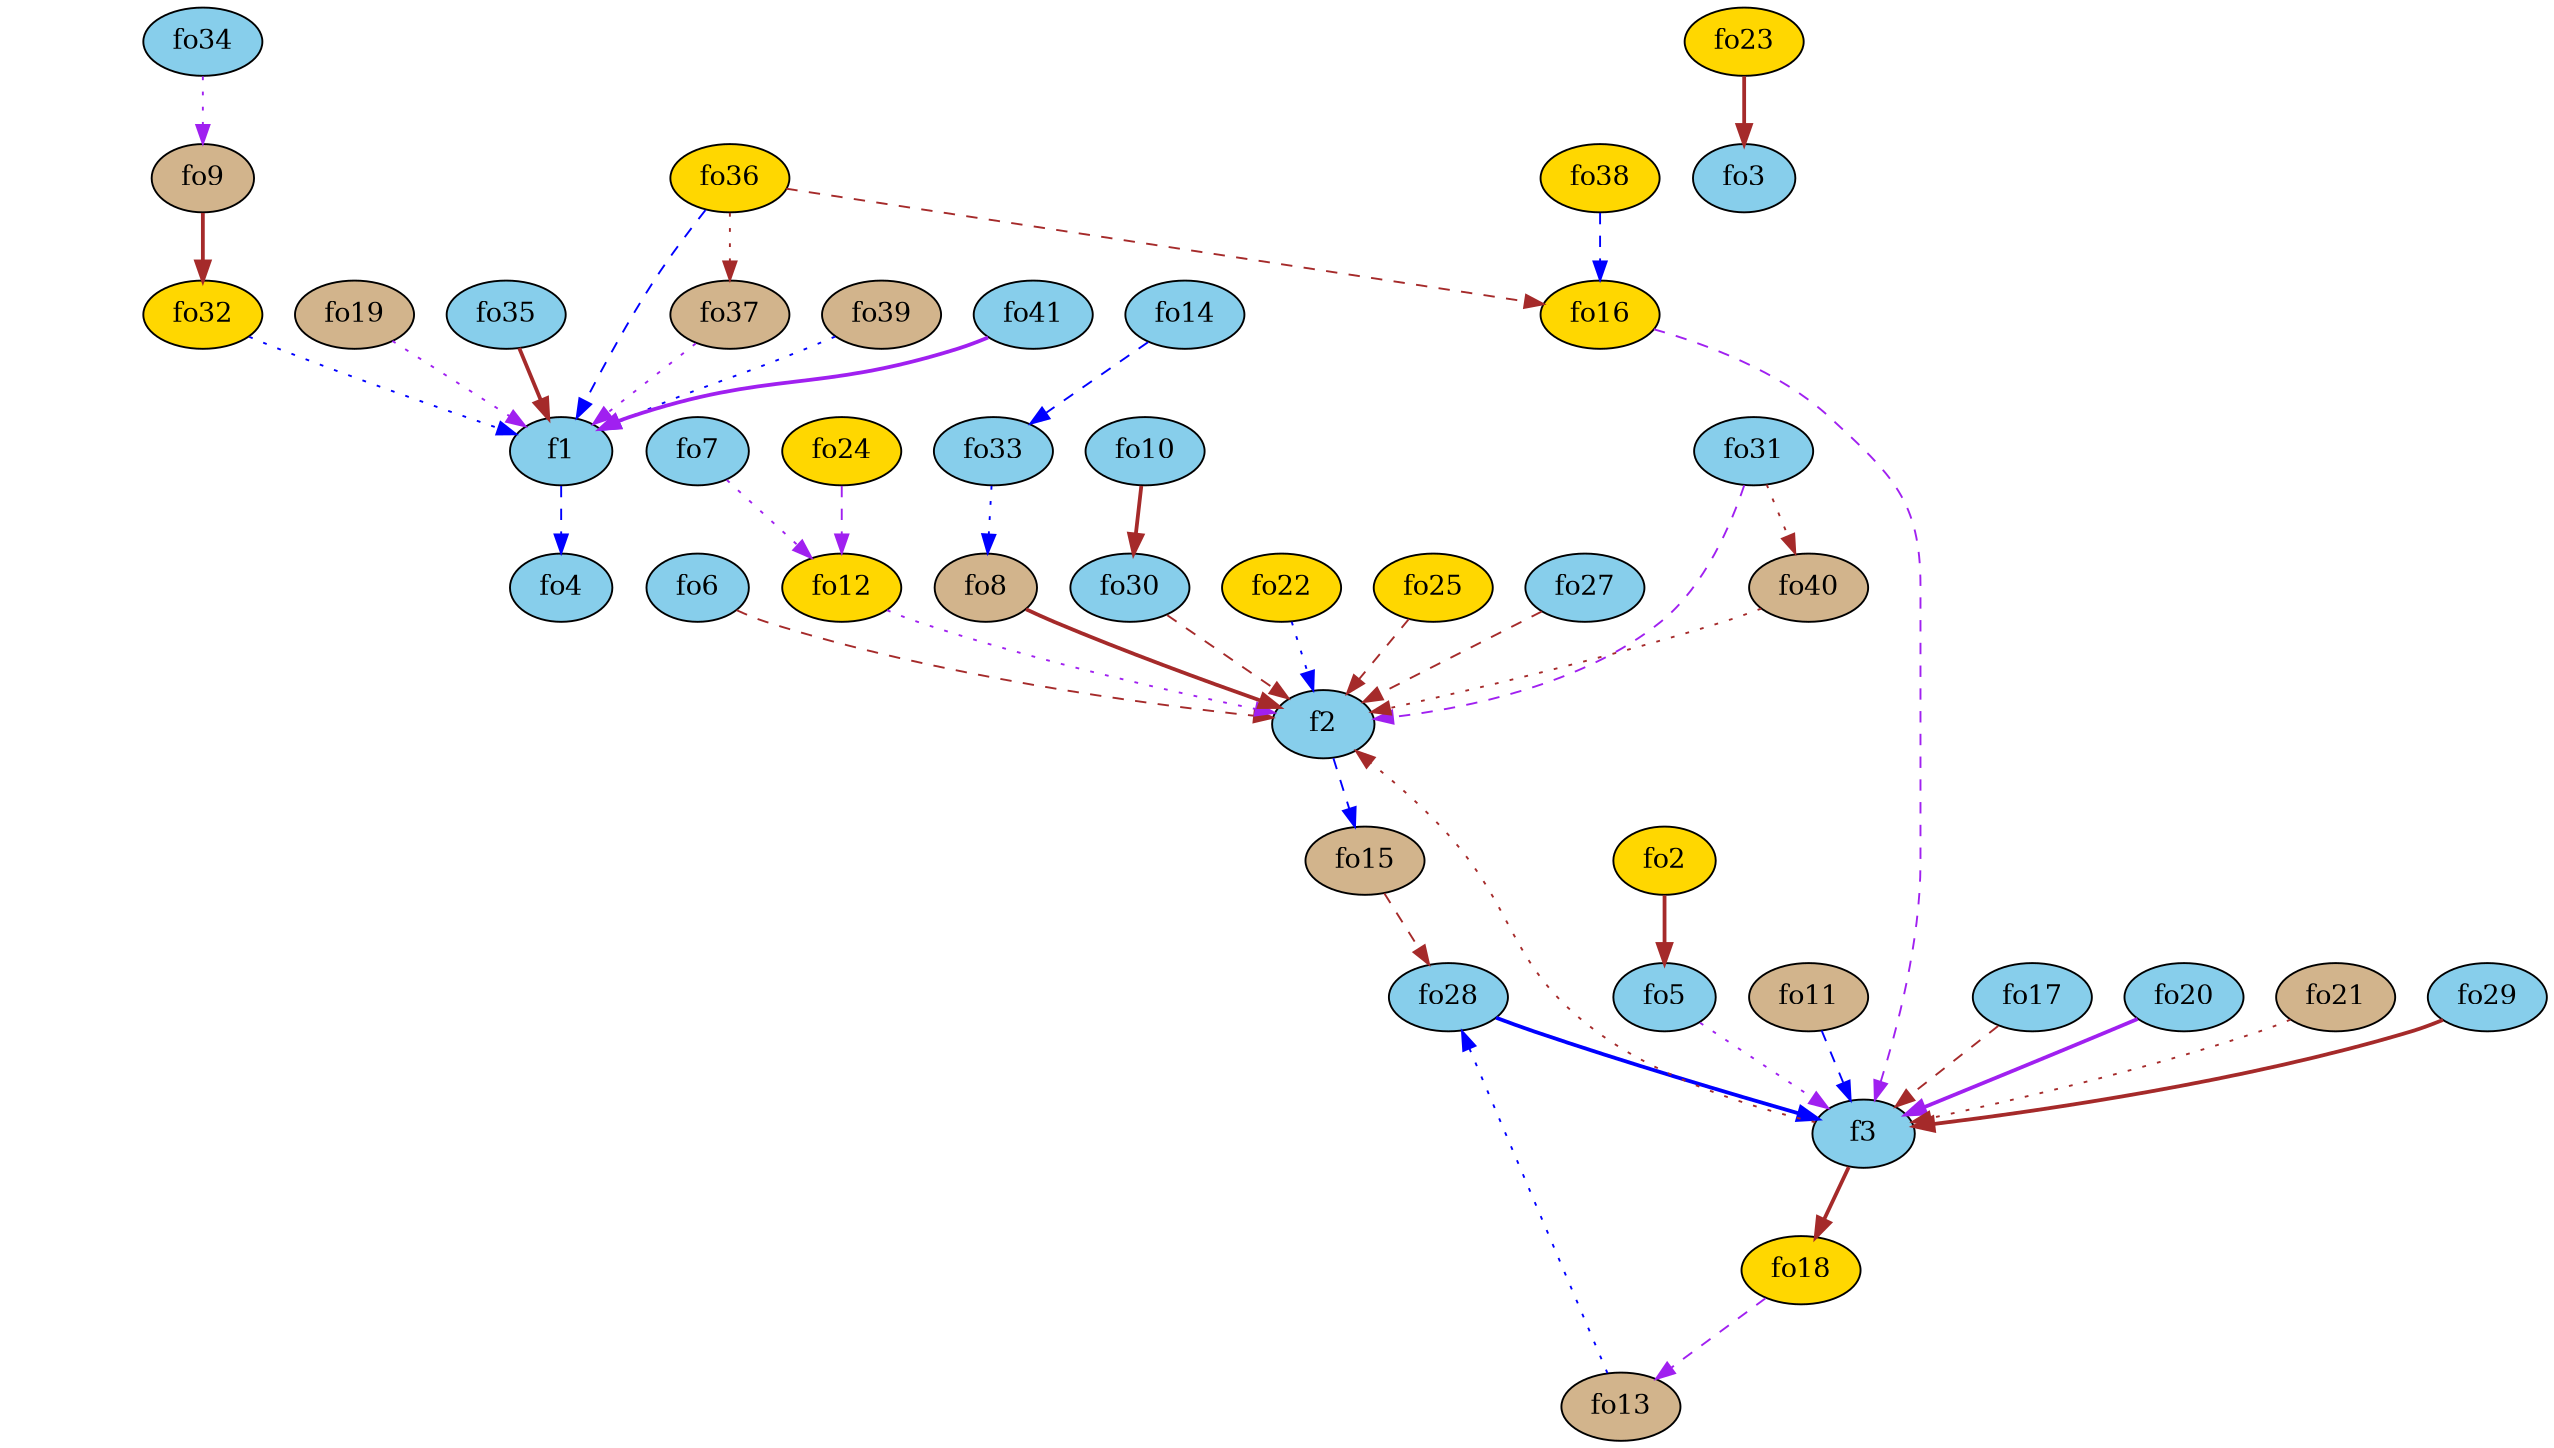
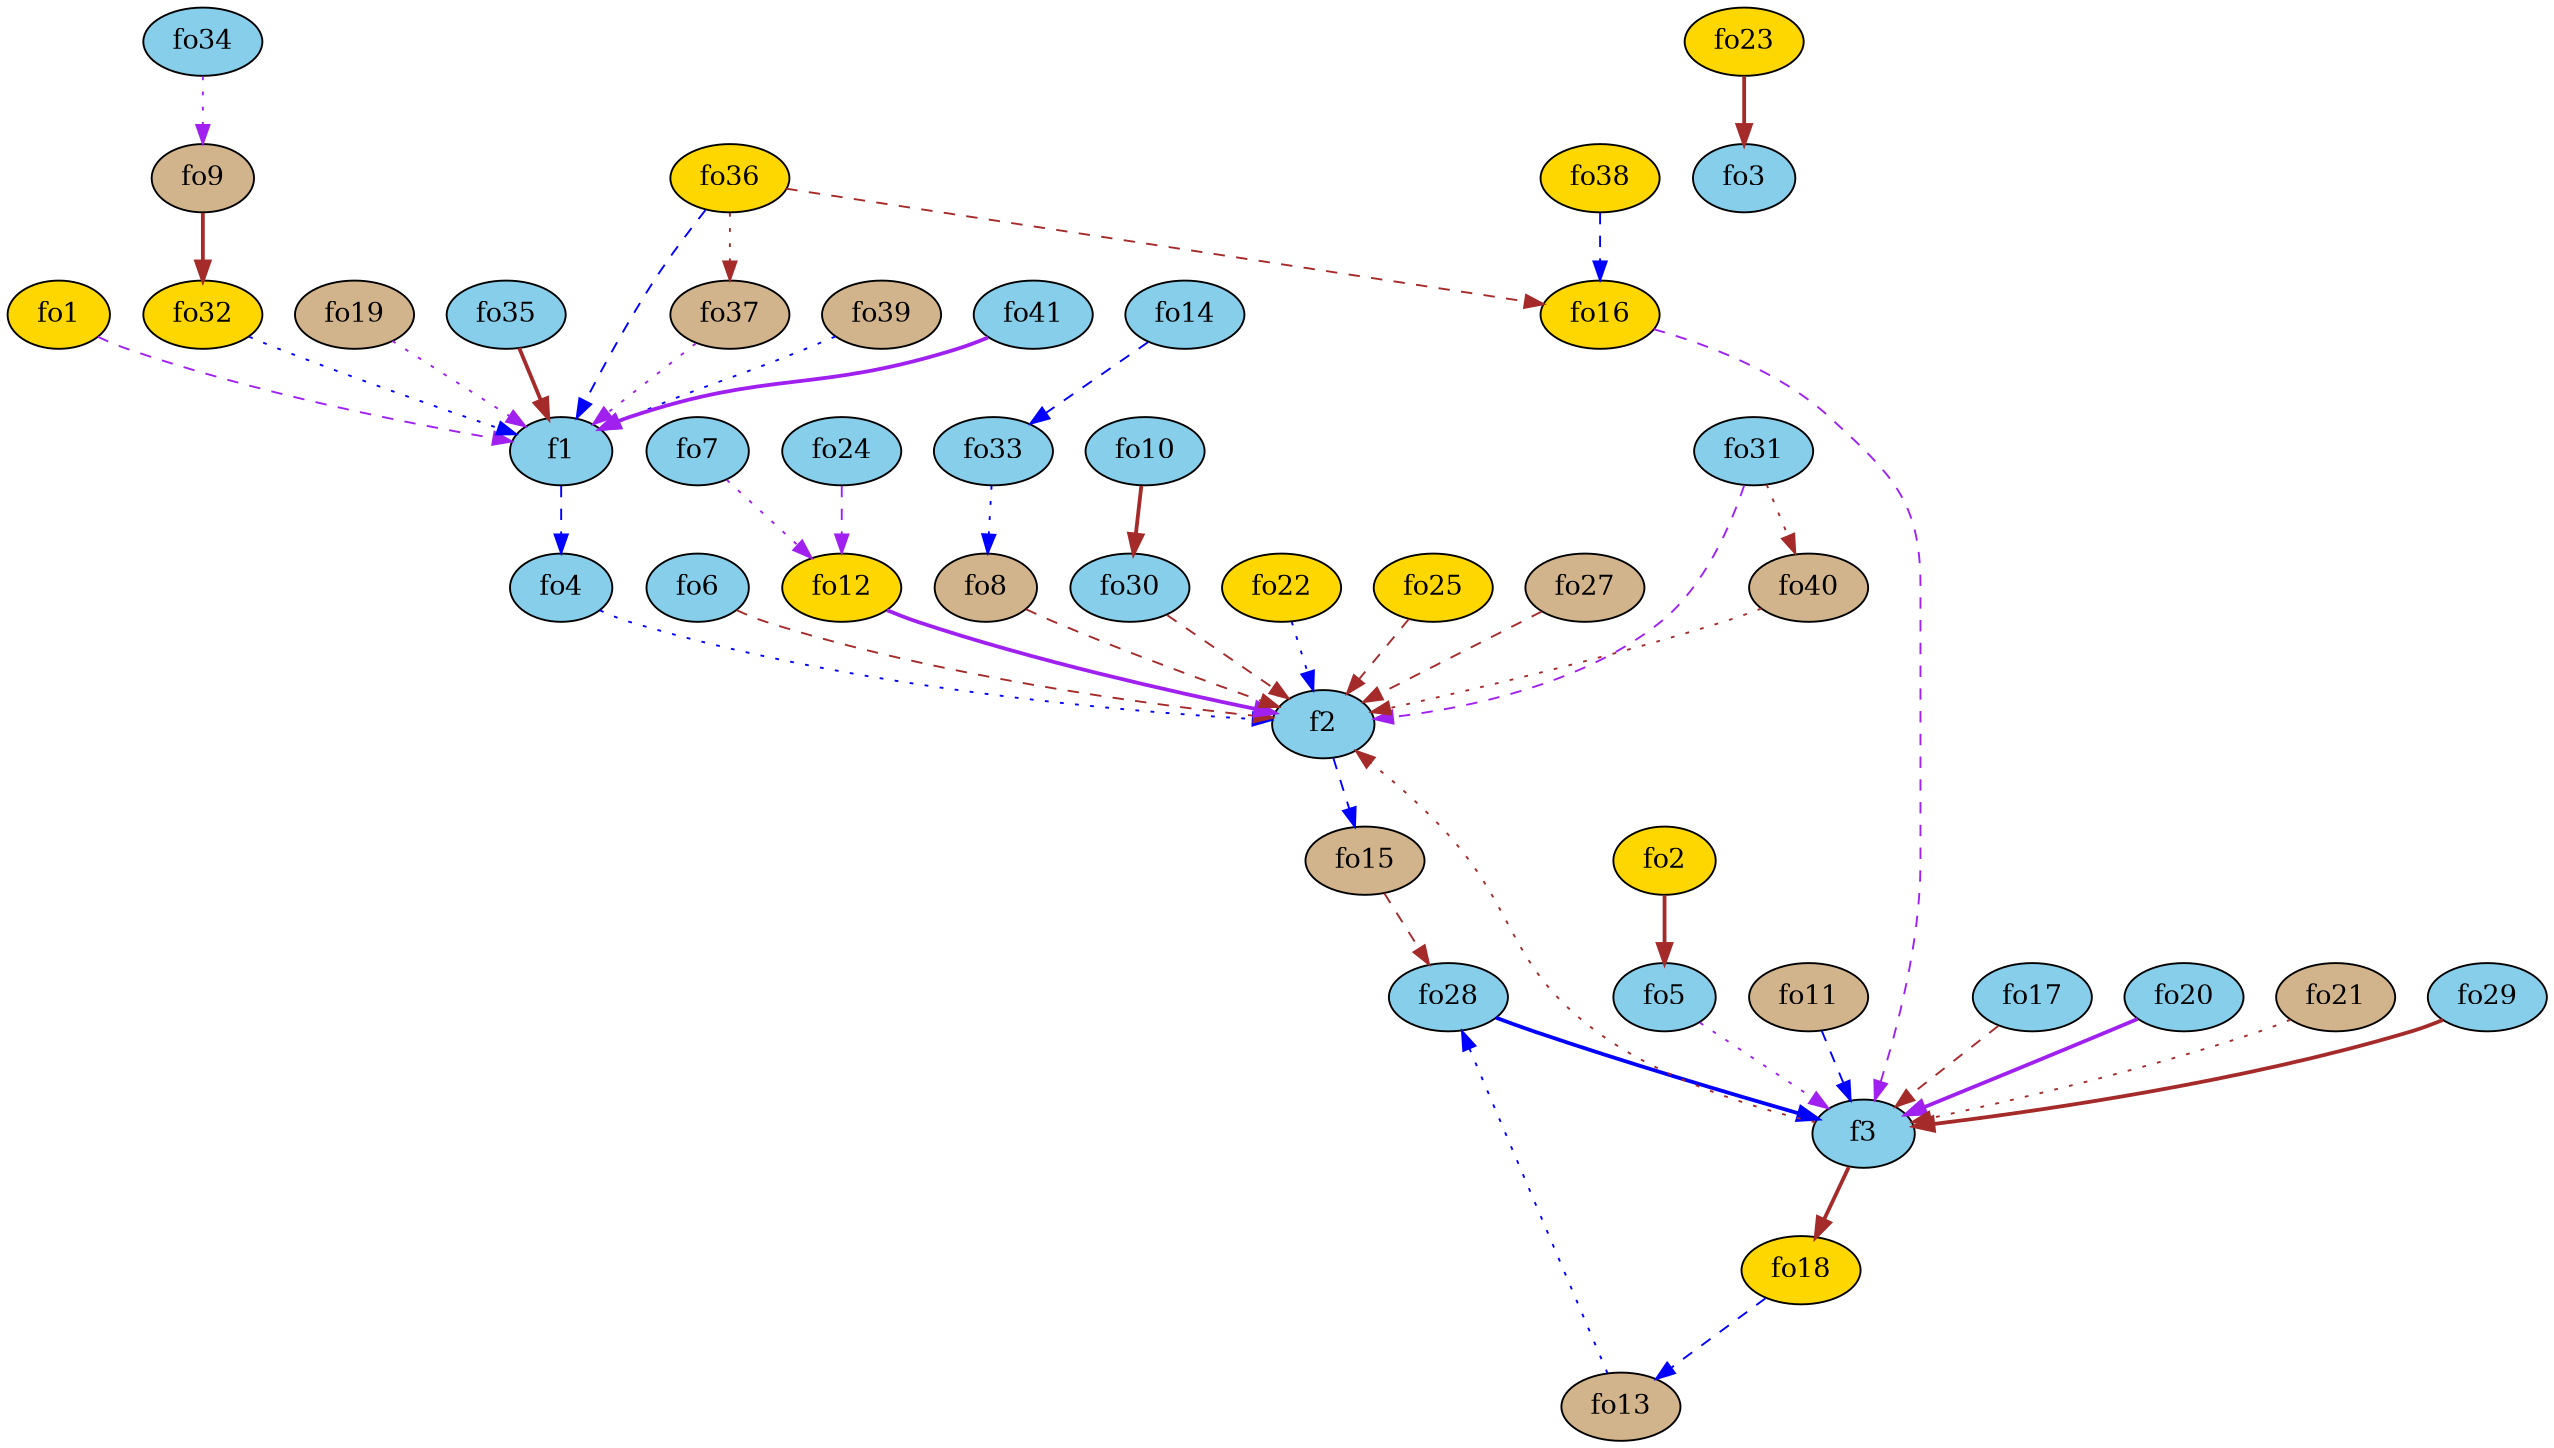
none -> (59, 315)
(842, 451) -> (842, 451)
(1585, 588) -> (1585, 588)
(1143, 657) -> (1143, 657)
(1070, 666) -> (1070, 666)
none -> (923, 685)
(1719, 1333) -> (1719, 1333)
